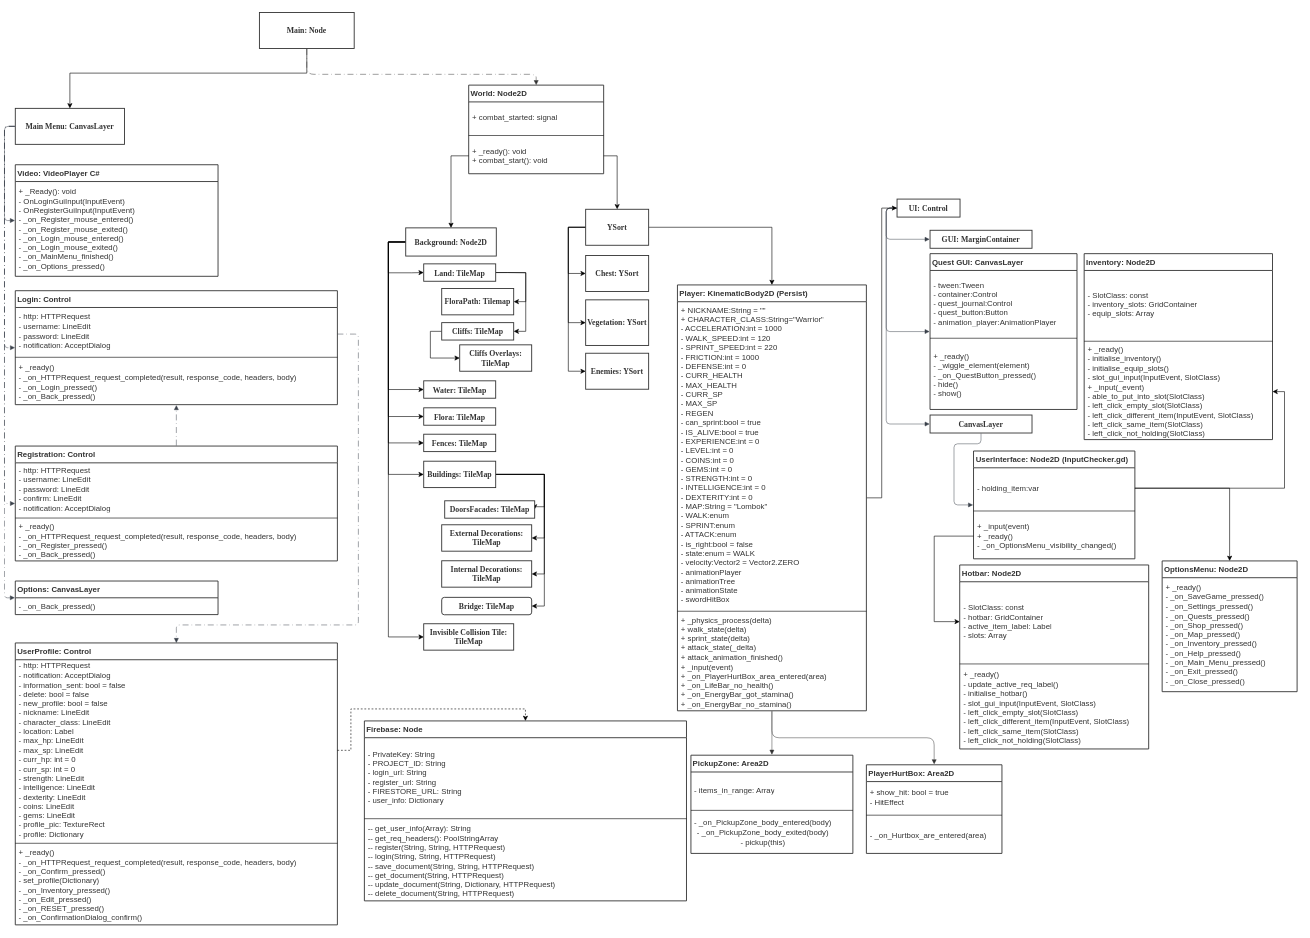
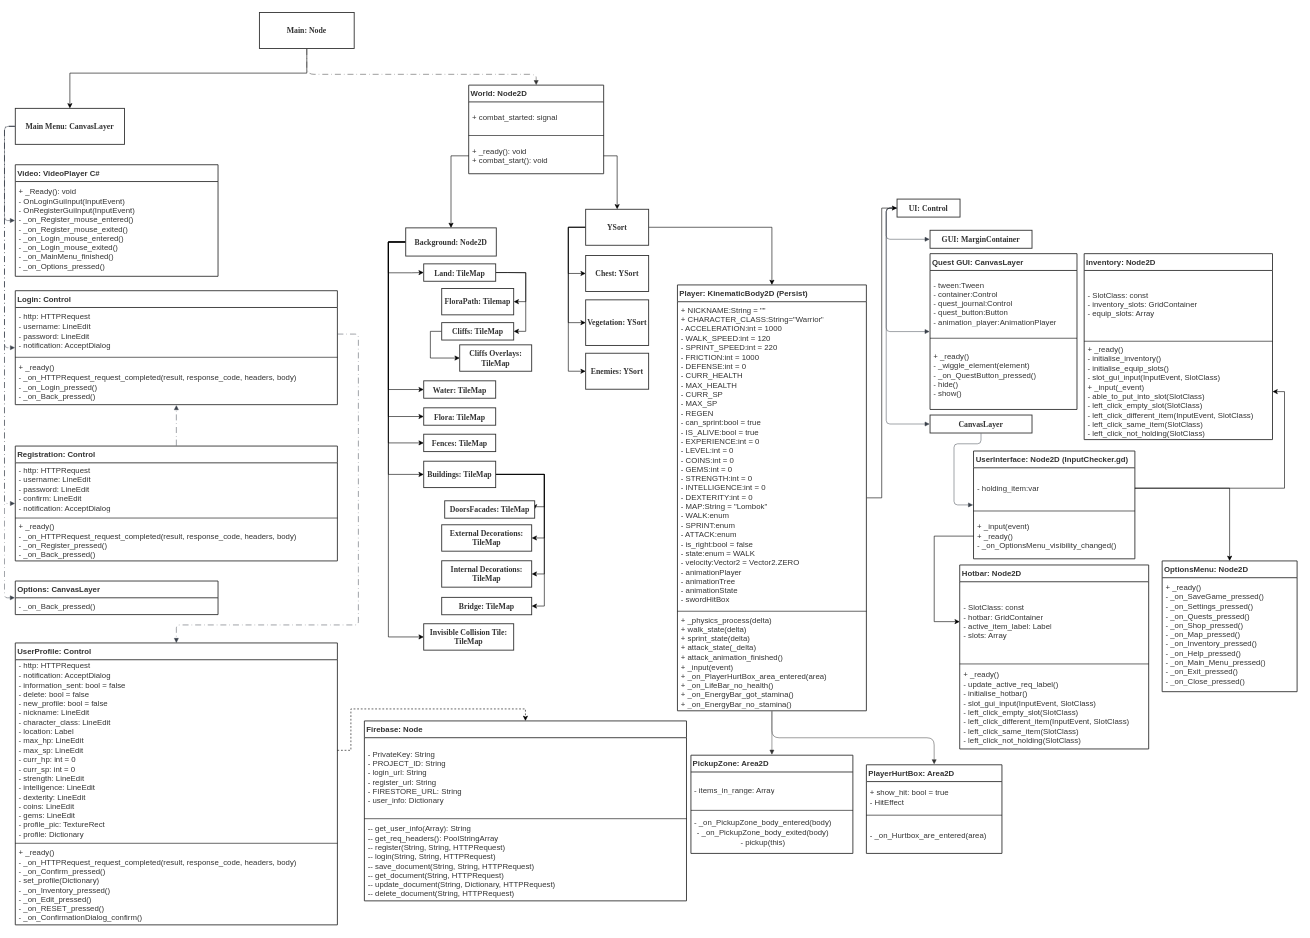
(487, 606) -> (487, 606)
